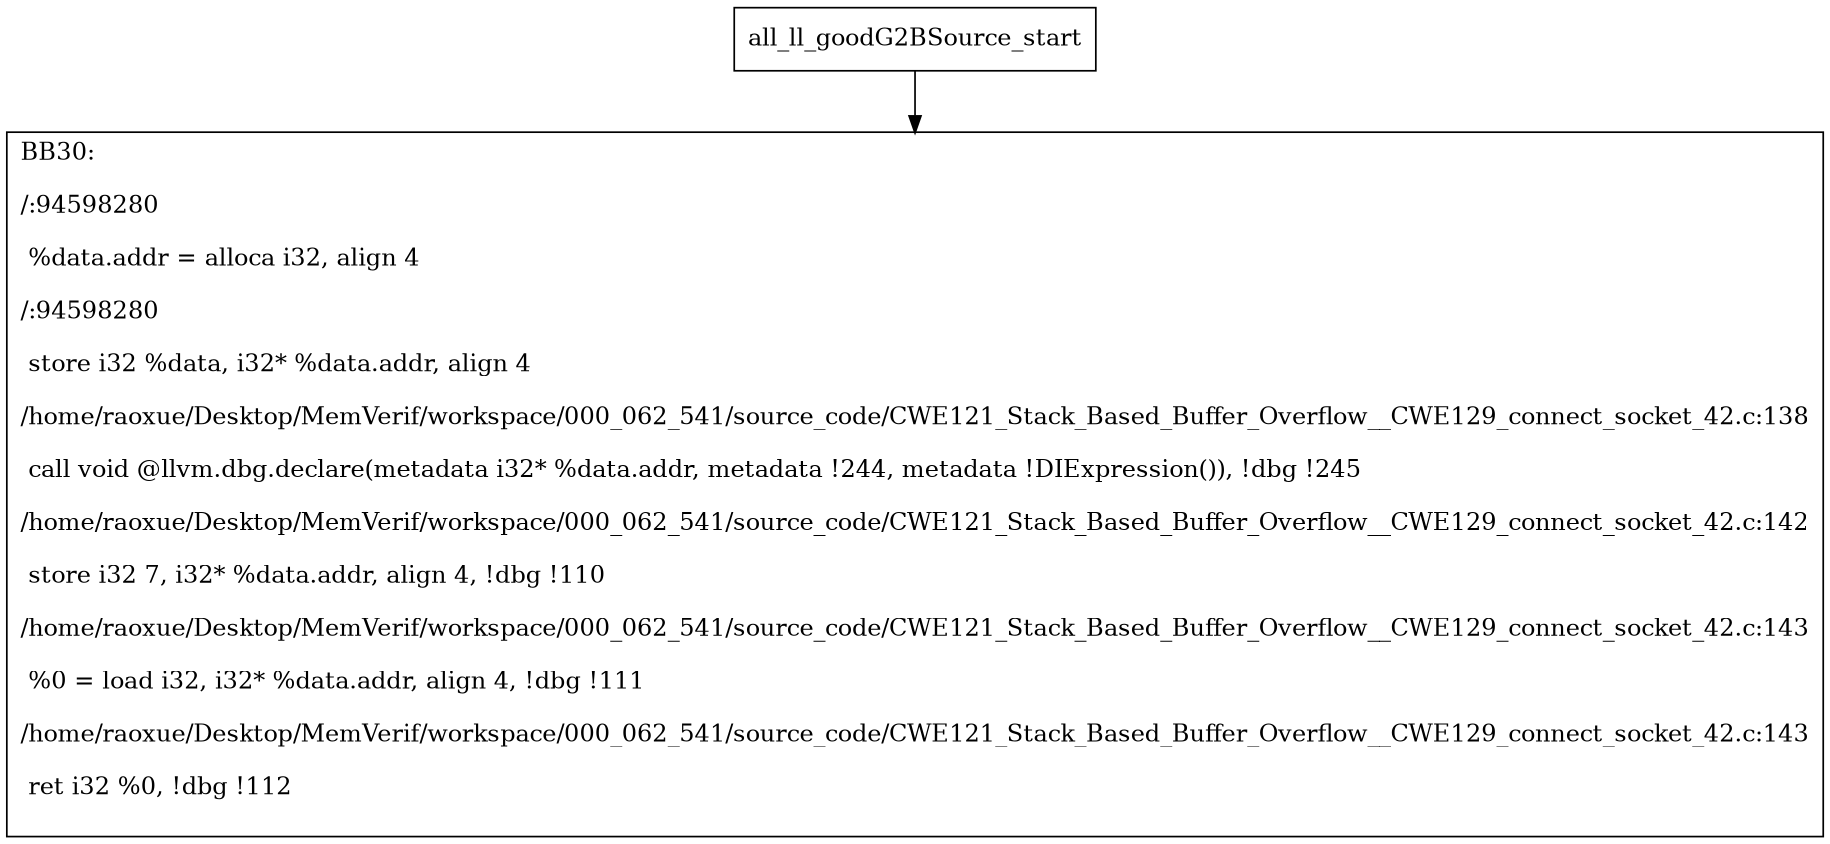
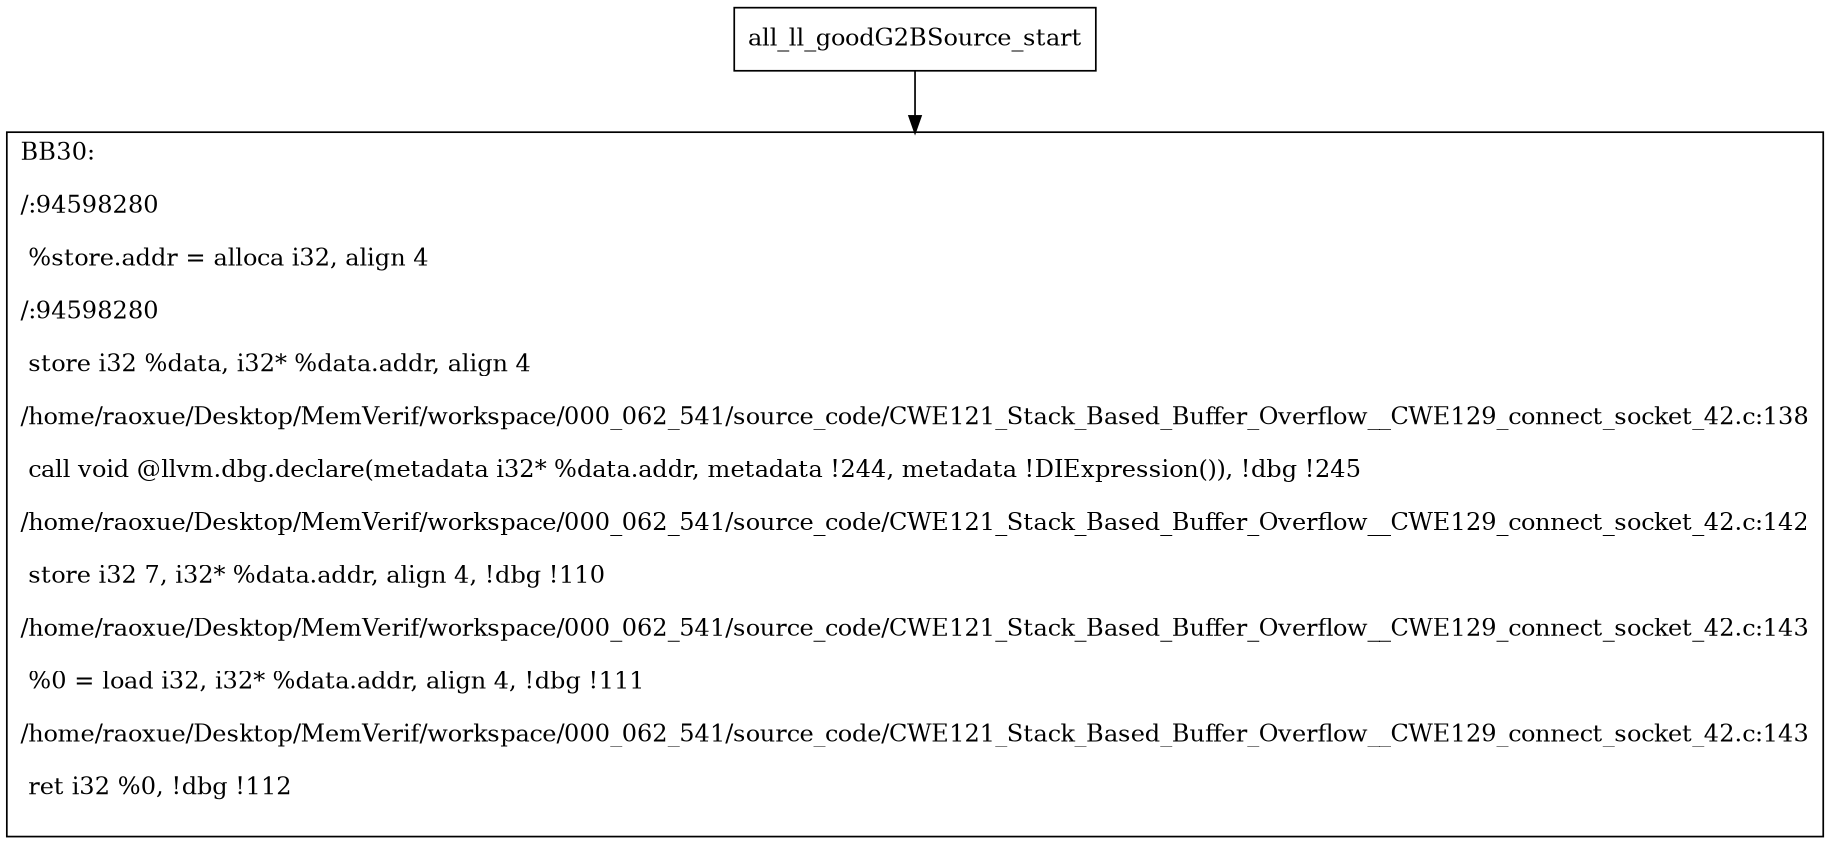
(221, 258) -> (225, 258)
